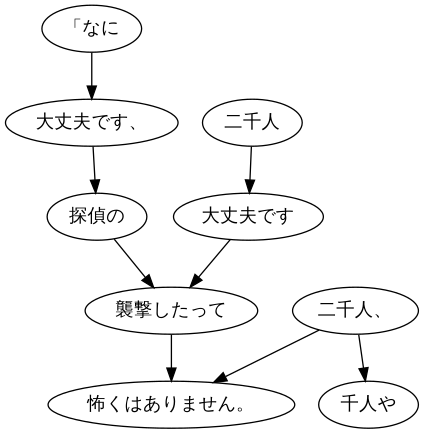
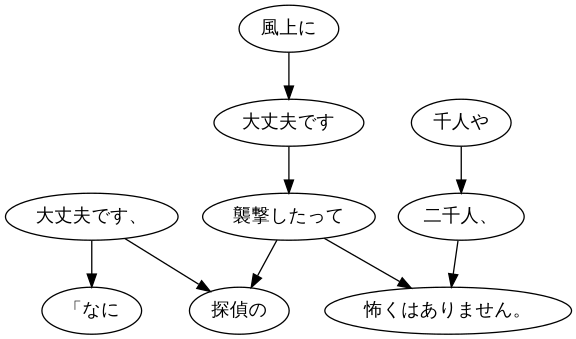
(92, 69) -> (92, 257)
(252, 123) -> (289, 29)
(130, 258) -> (267, 258)
(361, 351) -> (461, 163)
